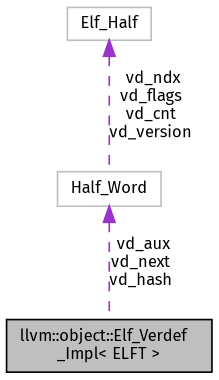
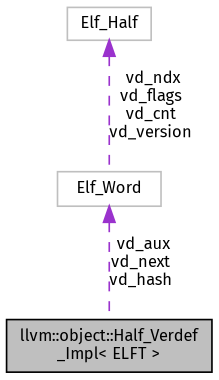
(109, 189) -> (109, 189)
(109, 346) -> (109, 346)
